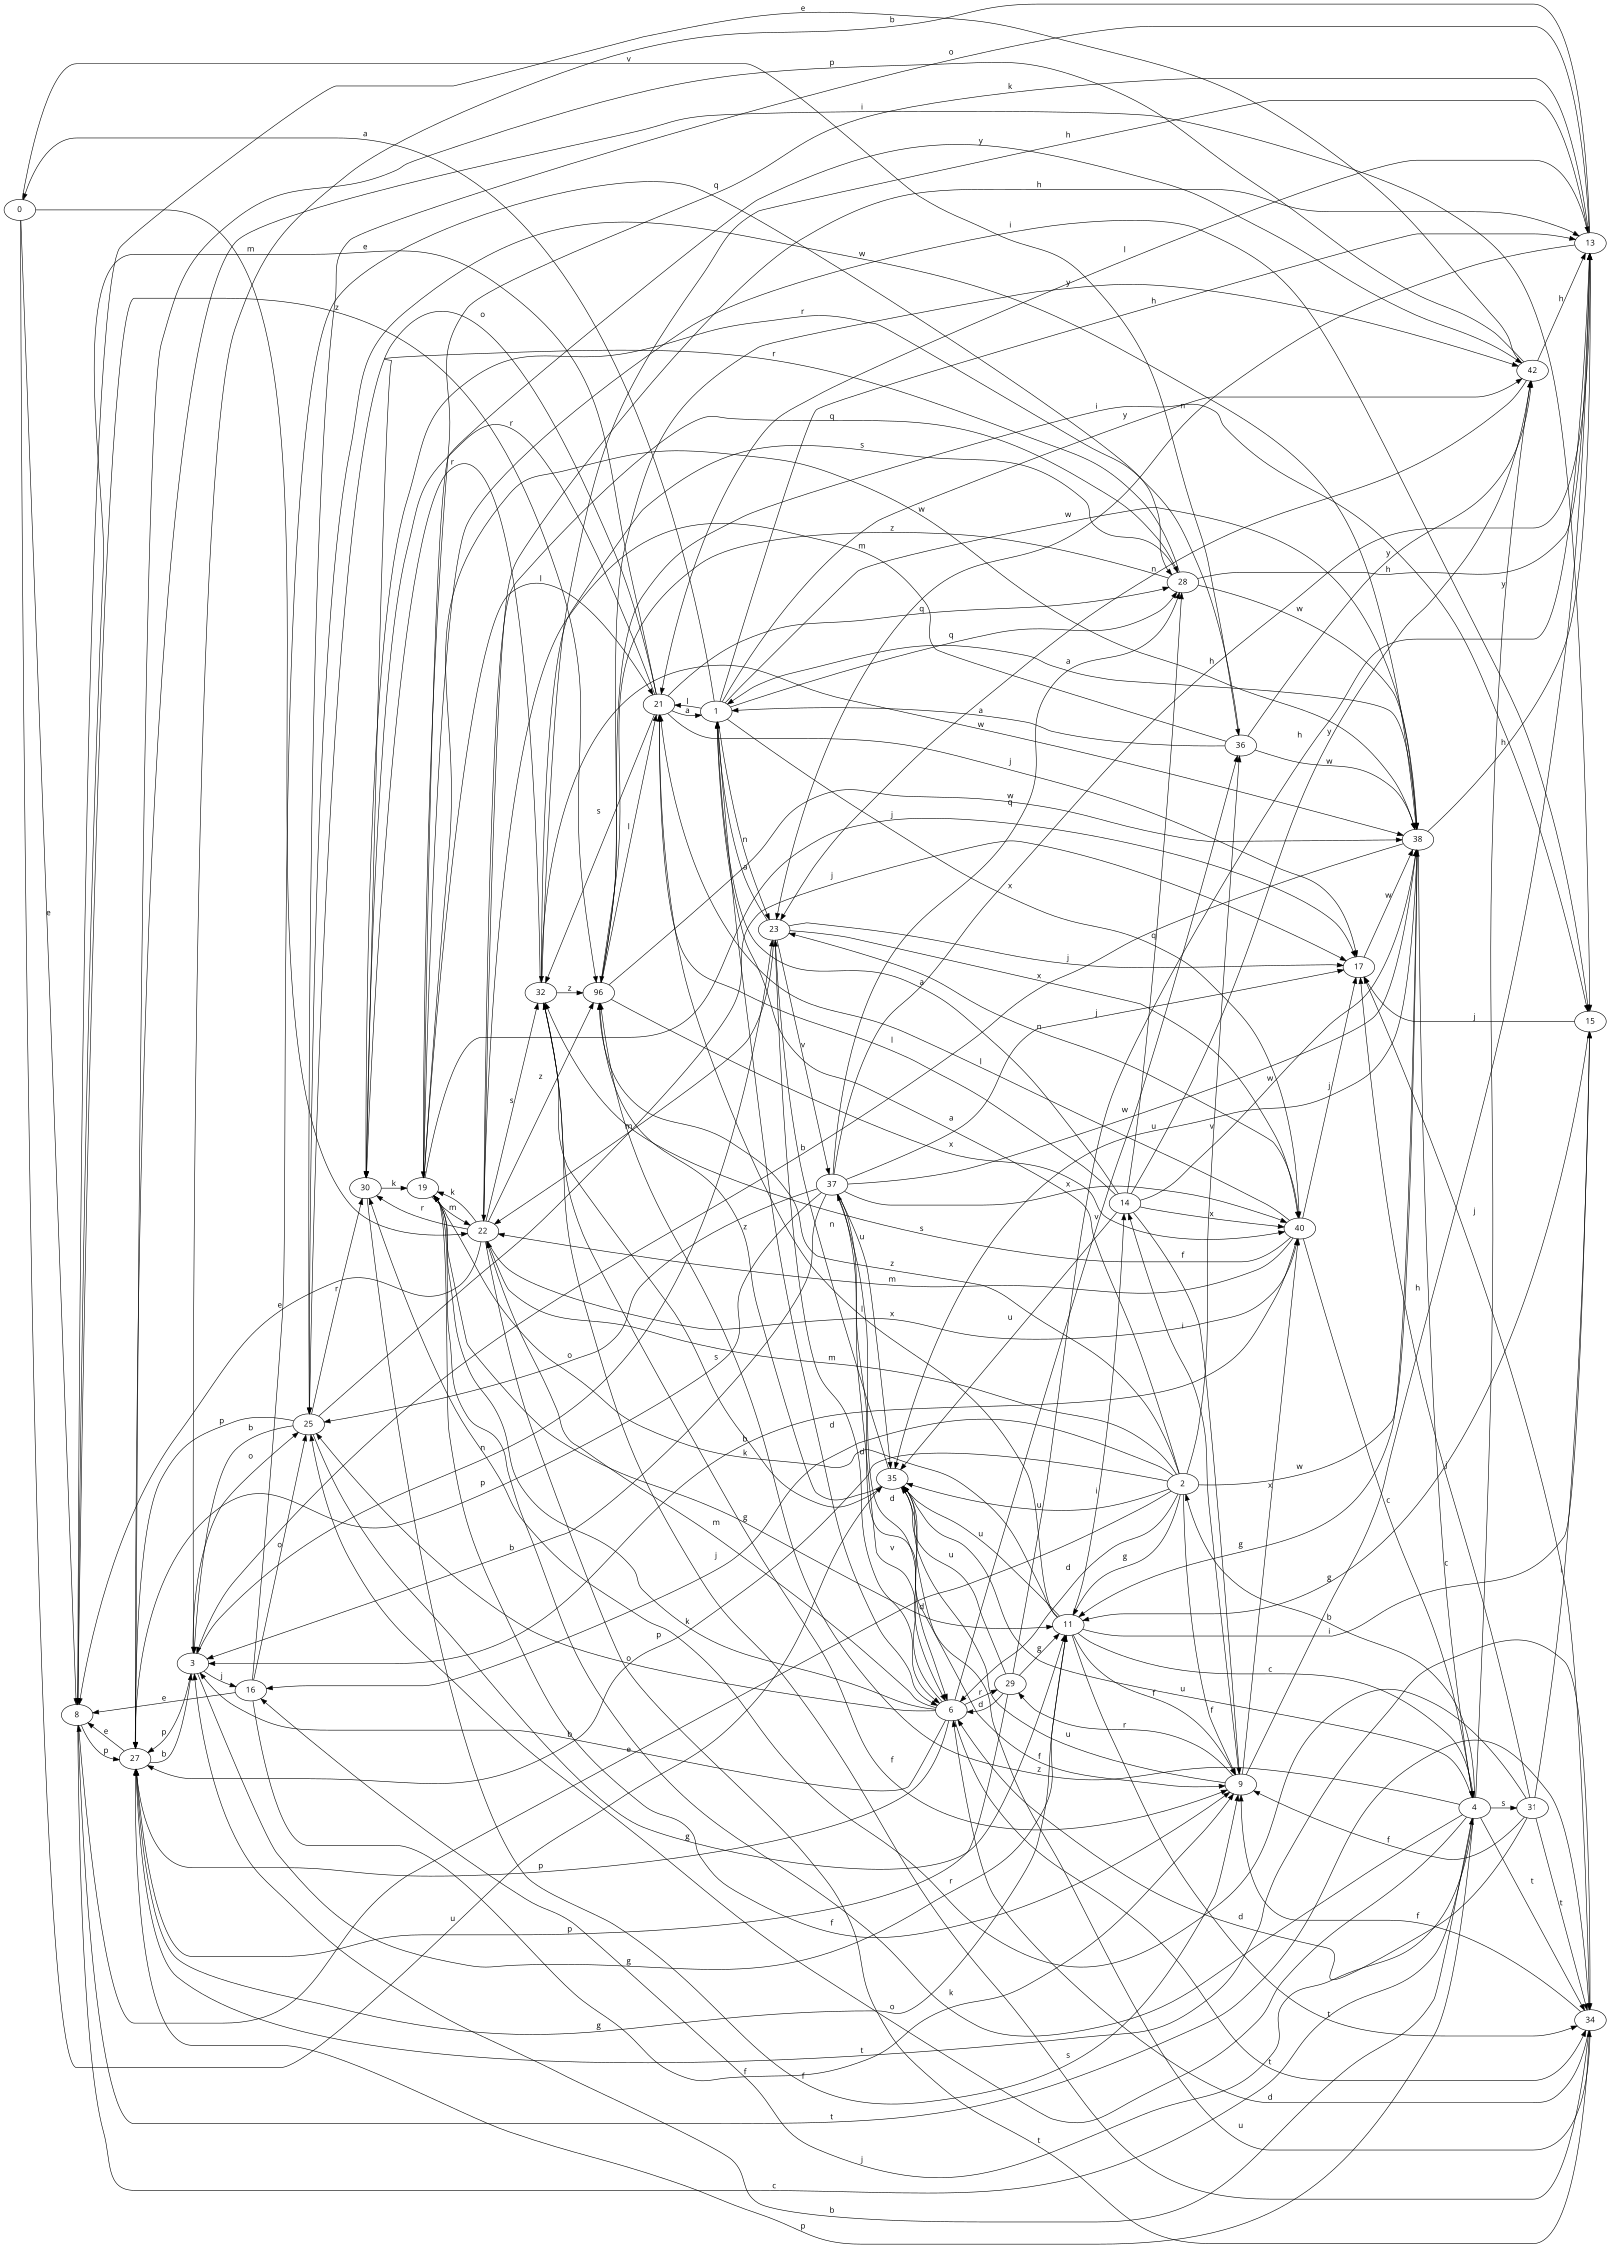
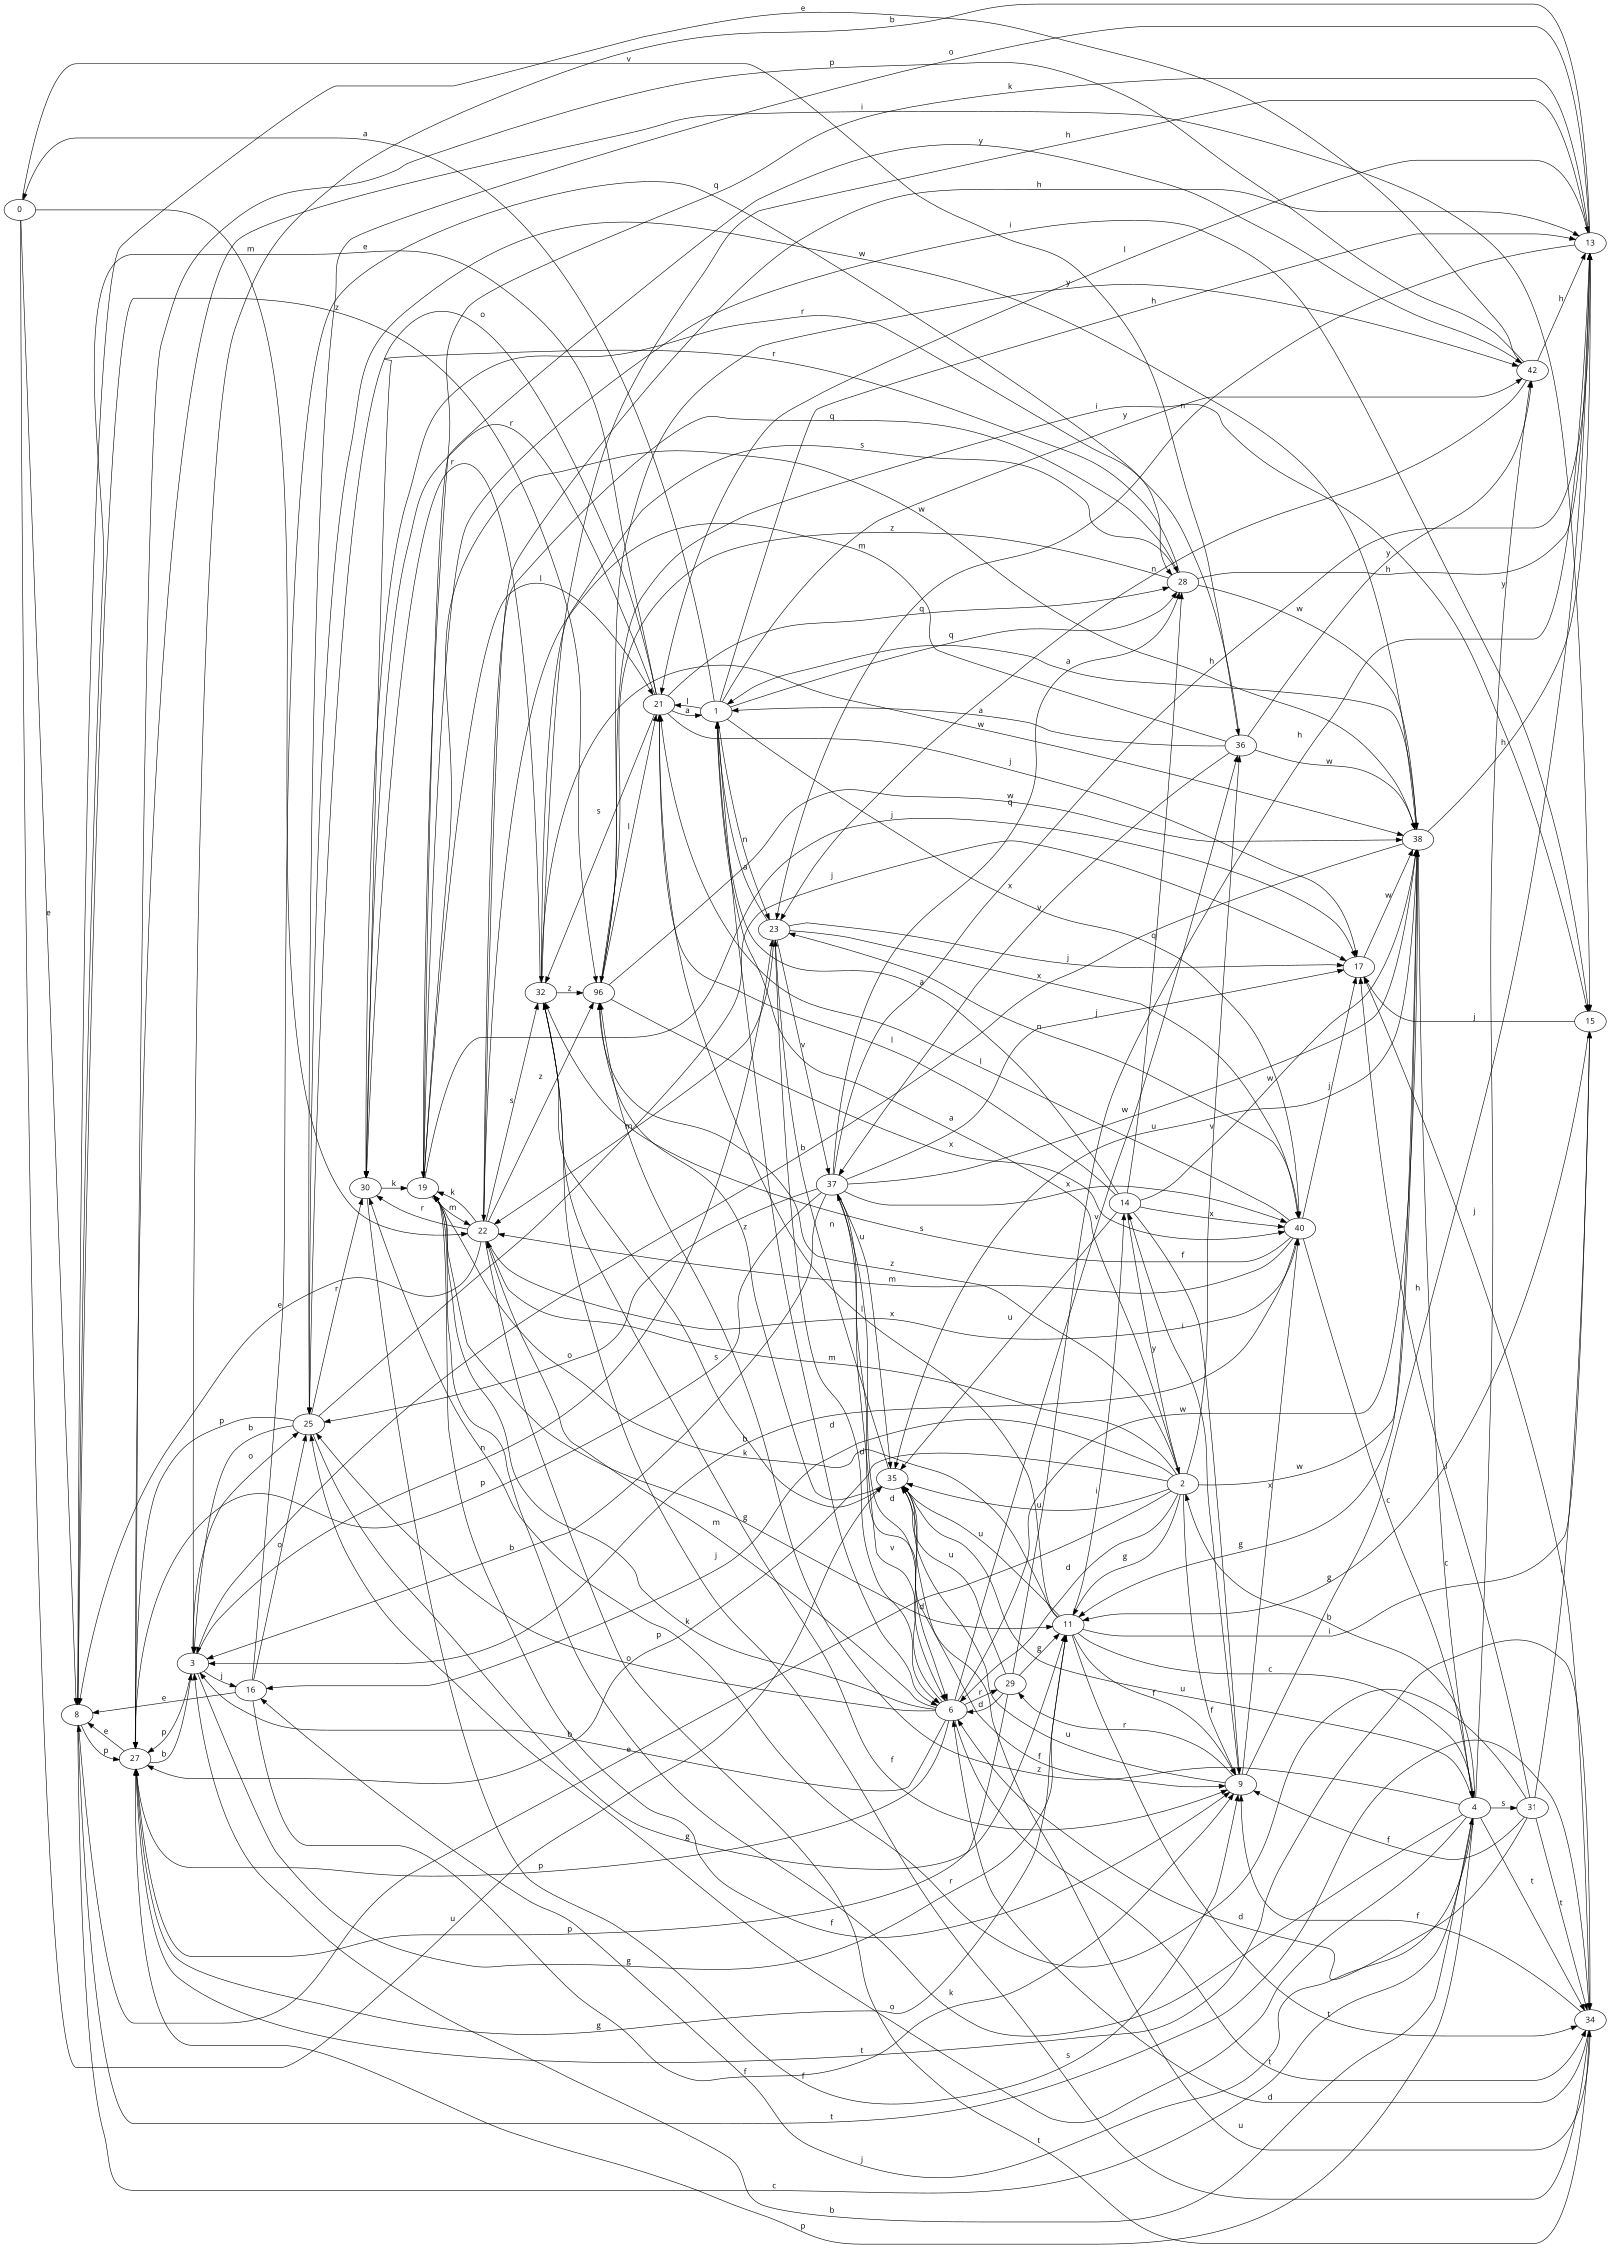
(1139, 509) -> (1328, 1413)
(1311, 778) -> (1150, 1341)
none -> (1014, 941)
